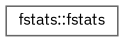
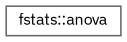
(62, 21) -> (64, 21)
